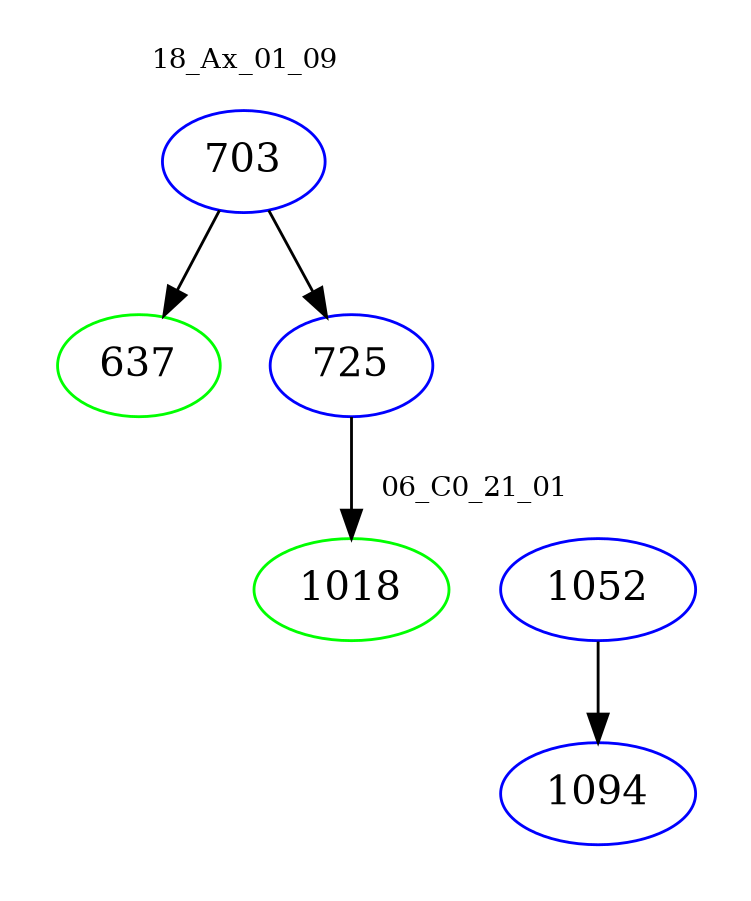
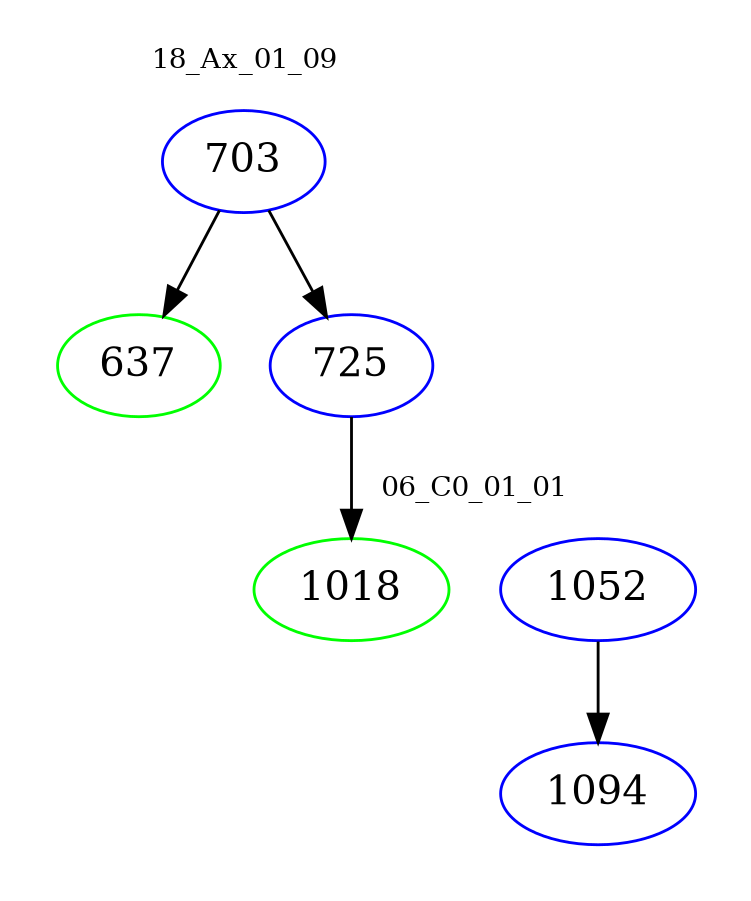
(475, 489) -> (475, 489)
